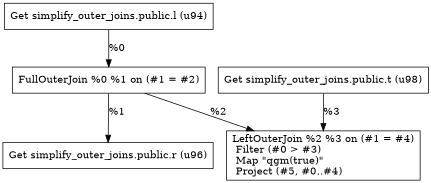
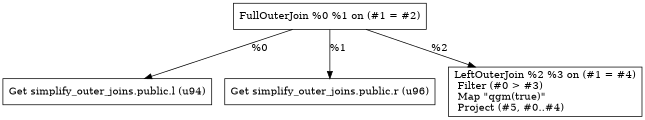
(109, 45) -> (222, 53)
(323, 80) -> none
